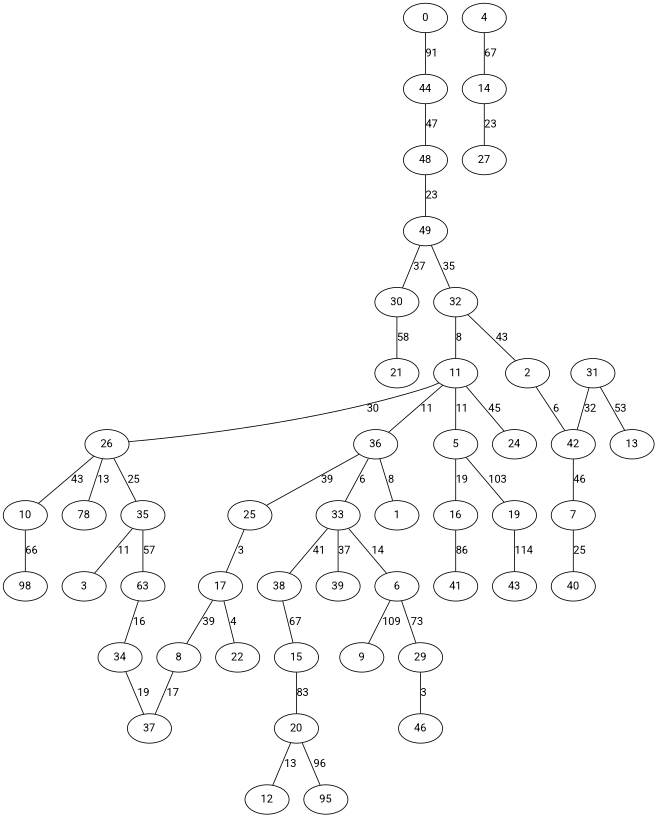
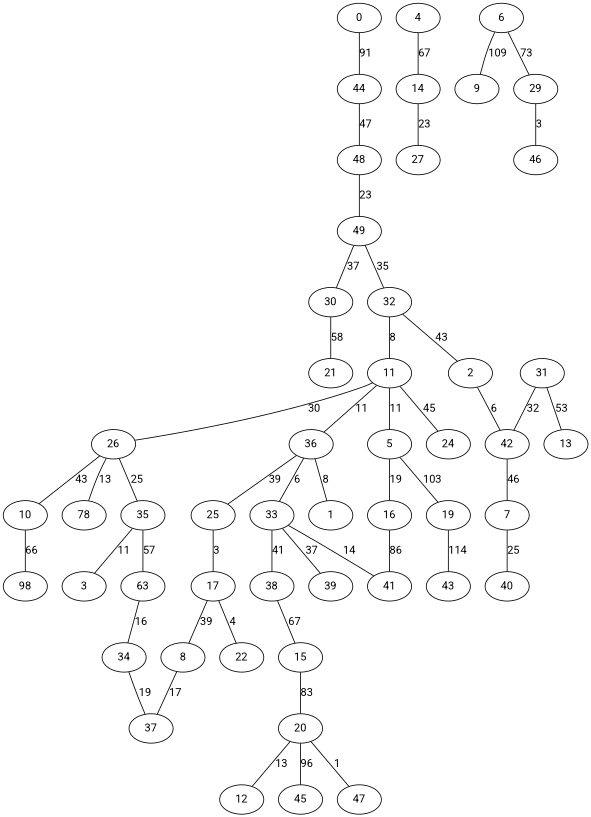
(368, 551) -> (331, 550)
(326, 800) -> (301, 800)
none -> (359, 800)
